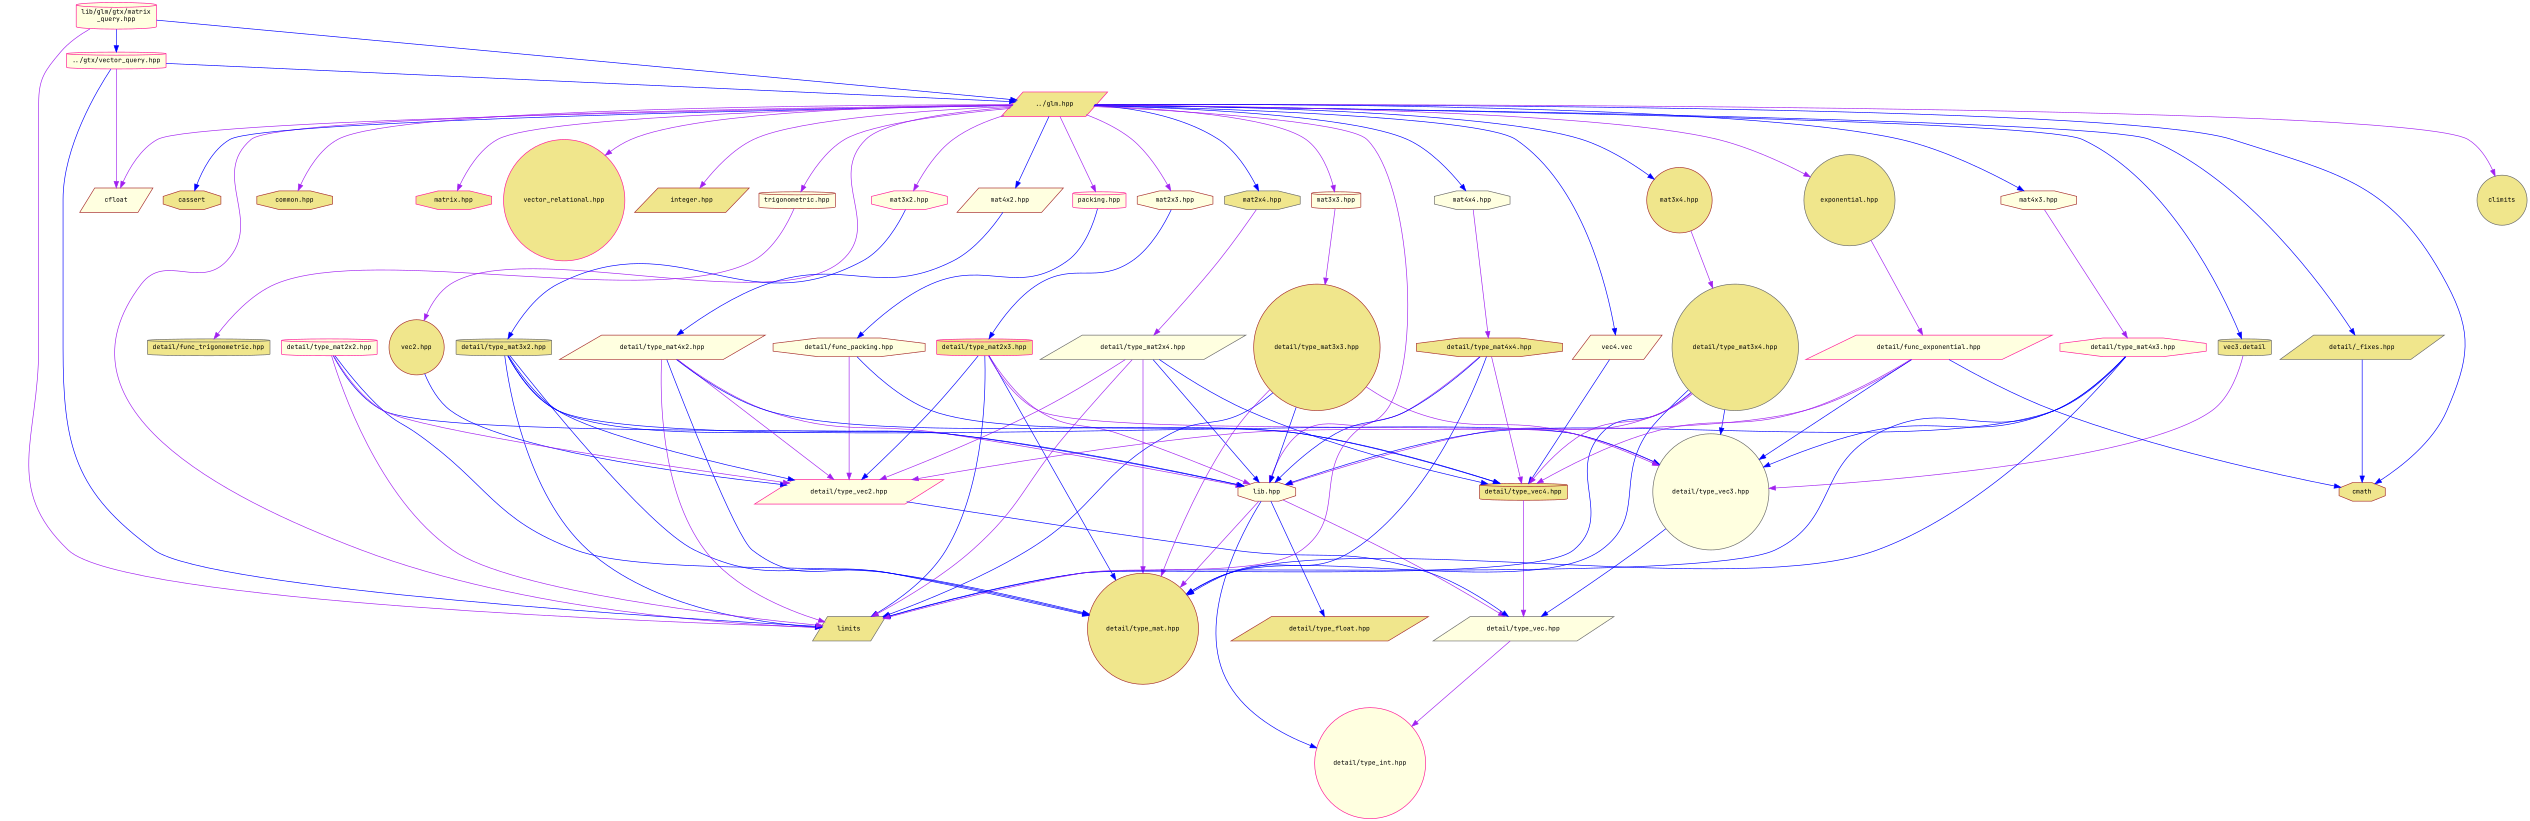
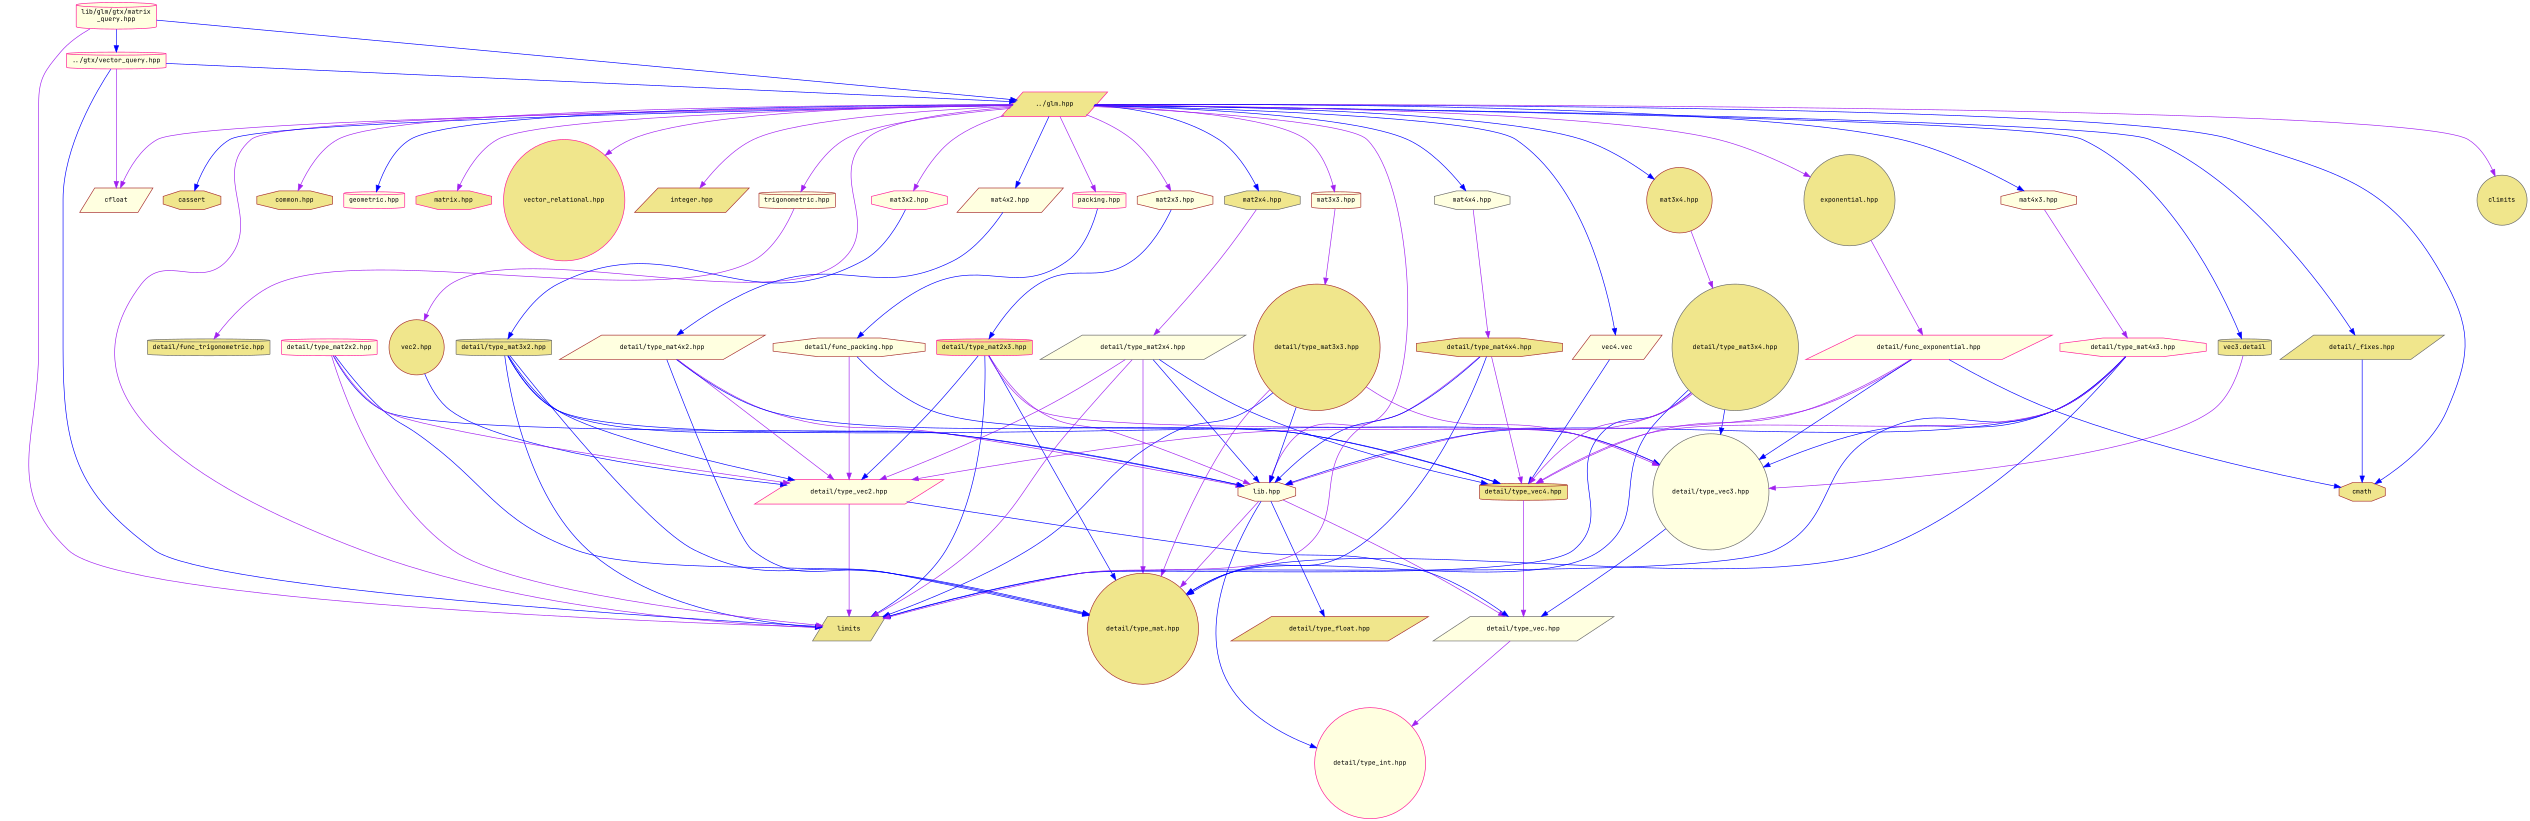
none -> (374, 200)
none -> (1838, 426)
(689, 523) -> (849, 557)
